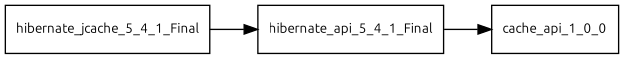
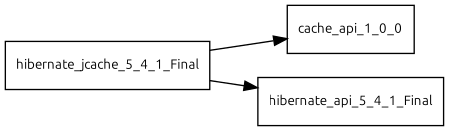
(461, 29) -> (242, 46)
